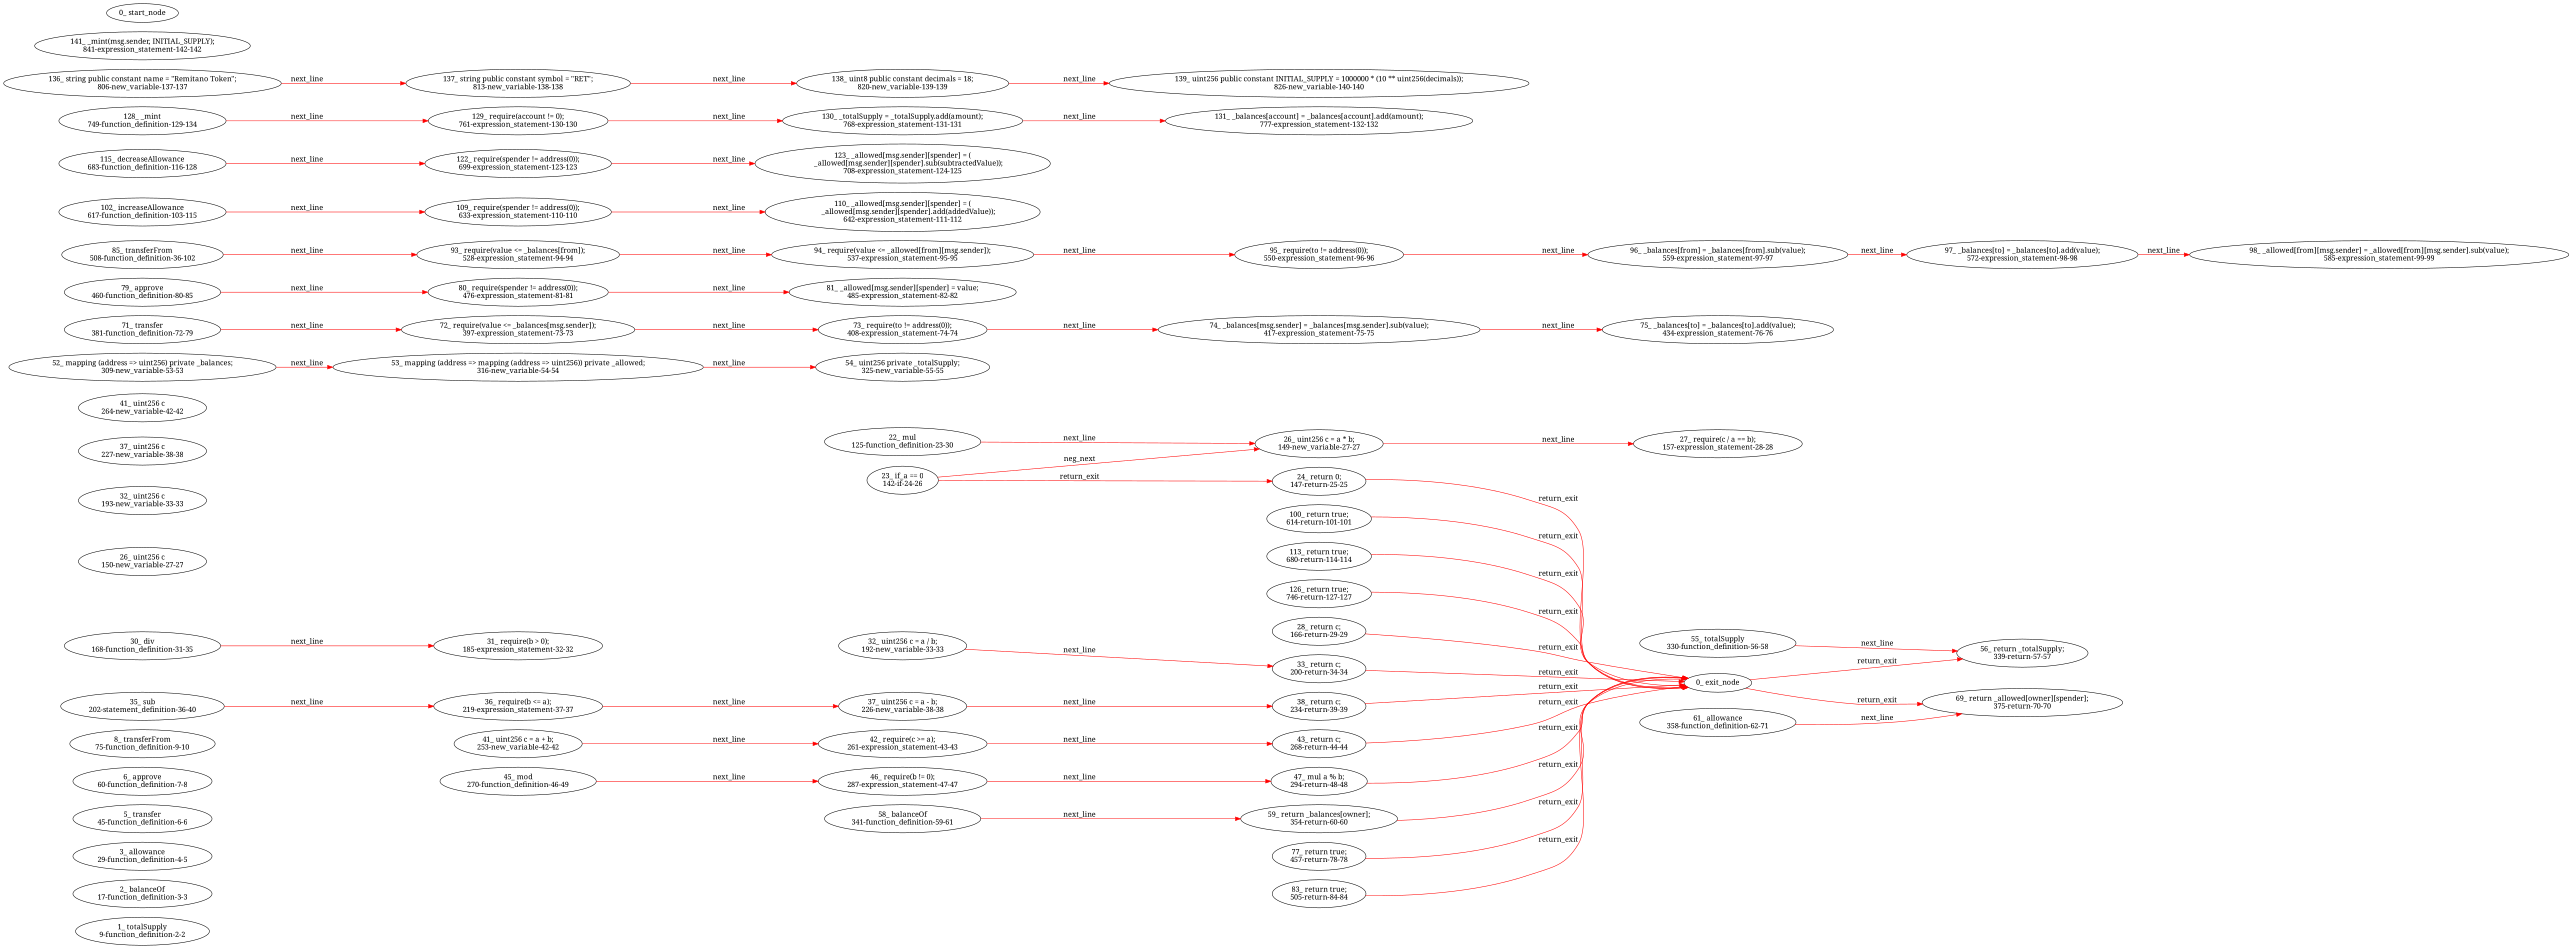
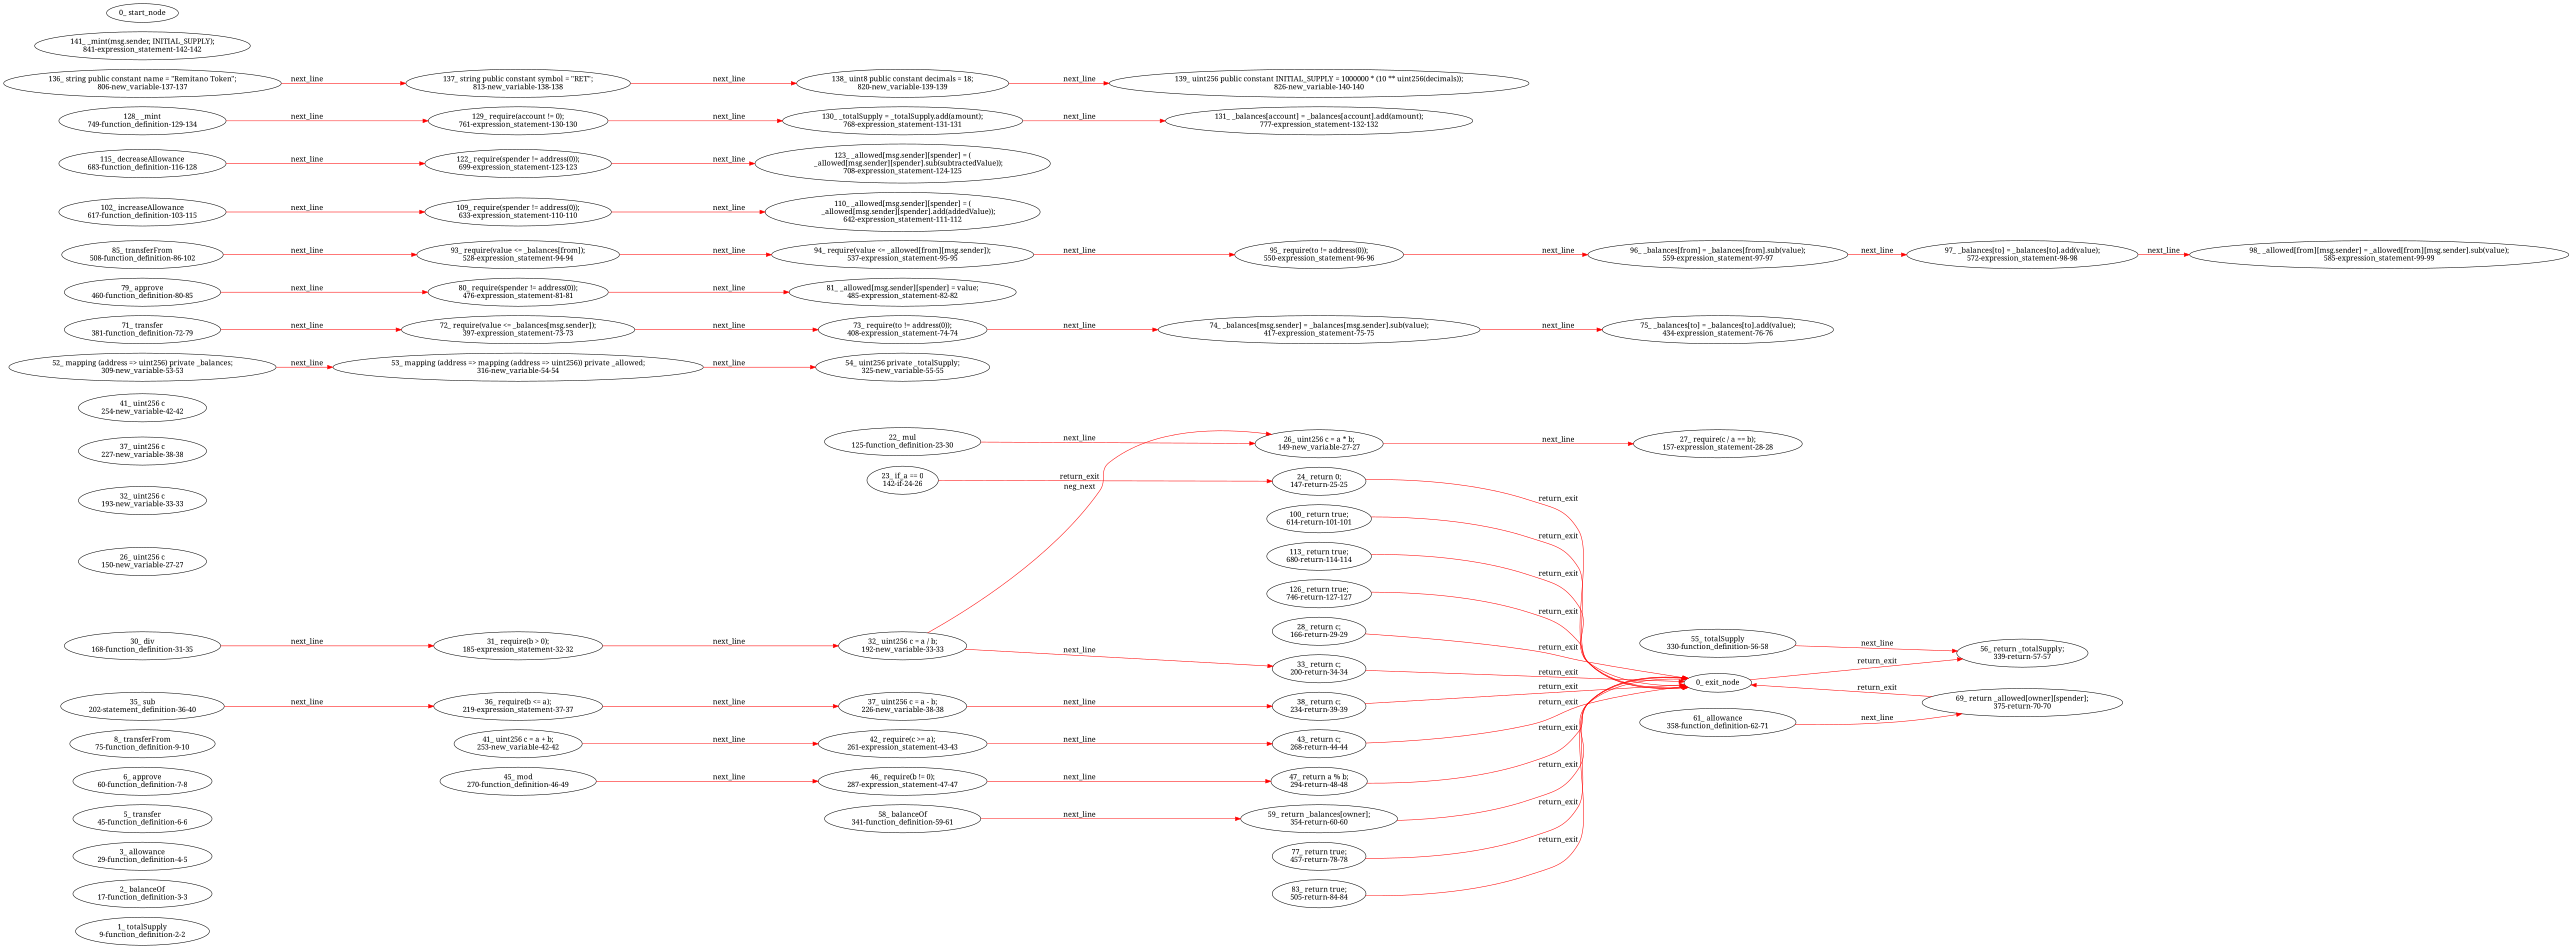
(142, 255) -> (142, 255)
(142, 408) -> (142, 408)
(1096, 463) -> (1090, 503)
none -> (718, 646)
(1831, 702) -> (1844, 691)
(1319, 781) -> (1319, 781)
